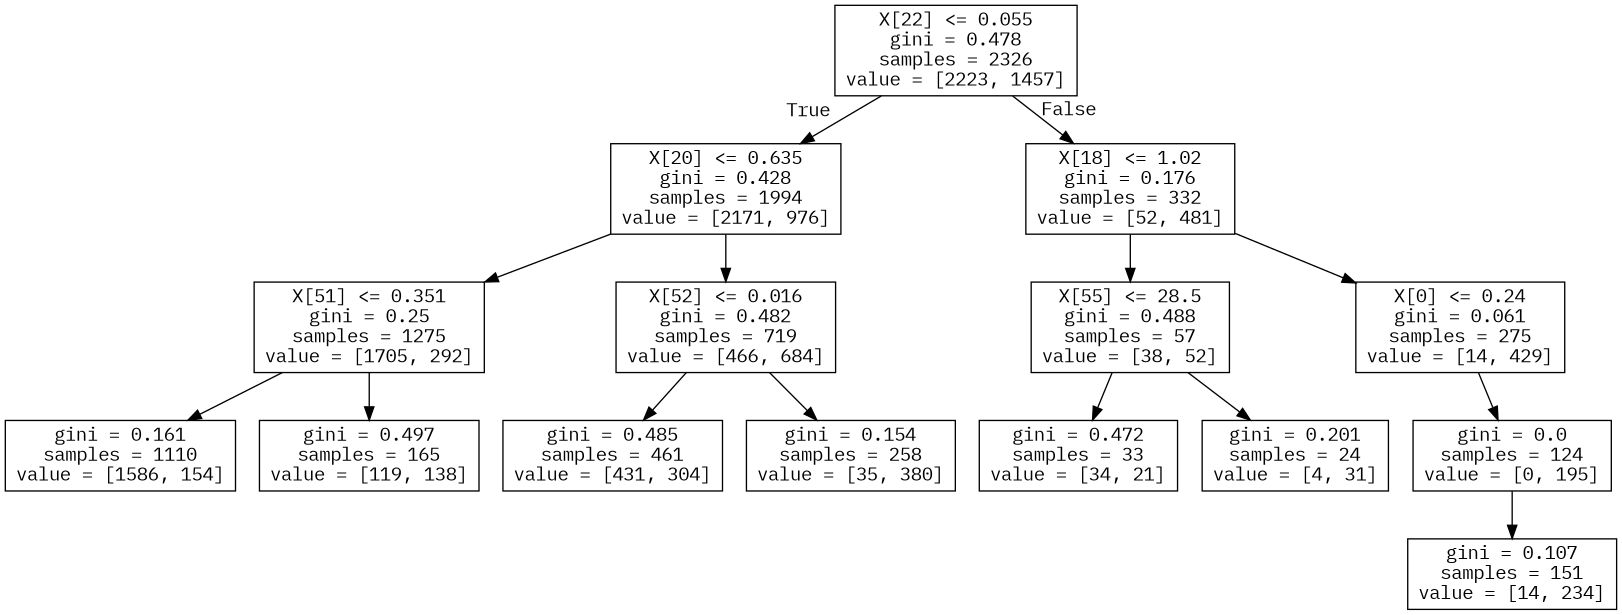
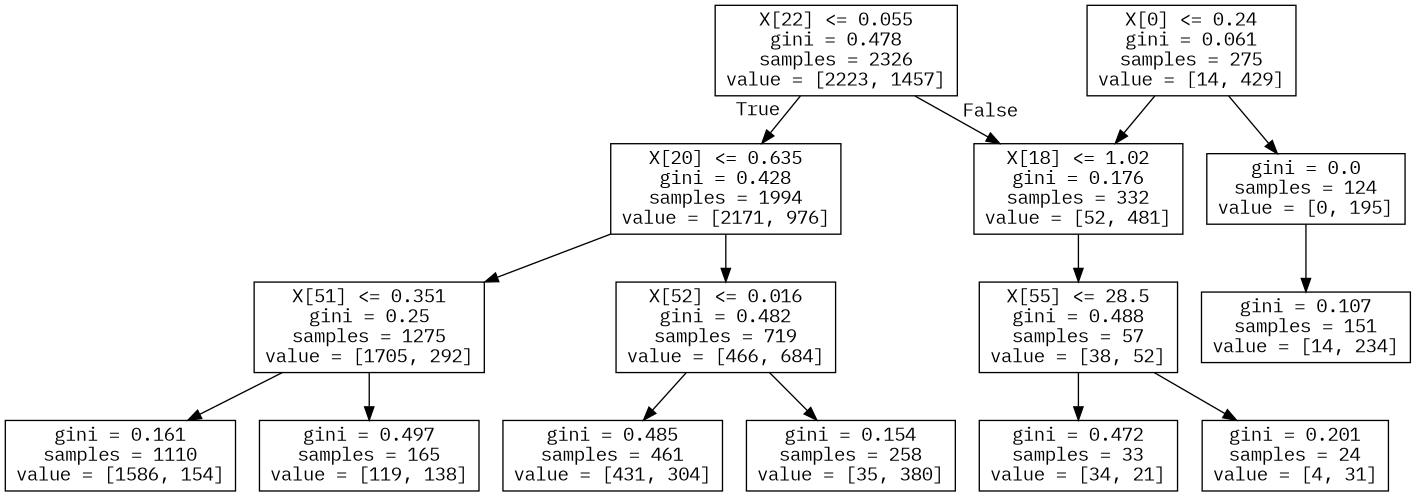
(1289, 256) -> (1139, 114)
